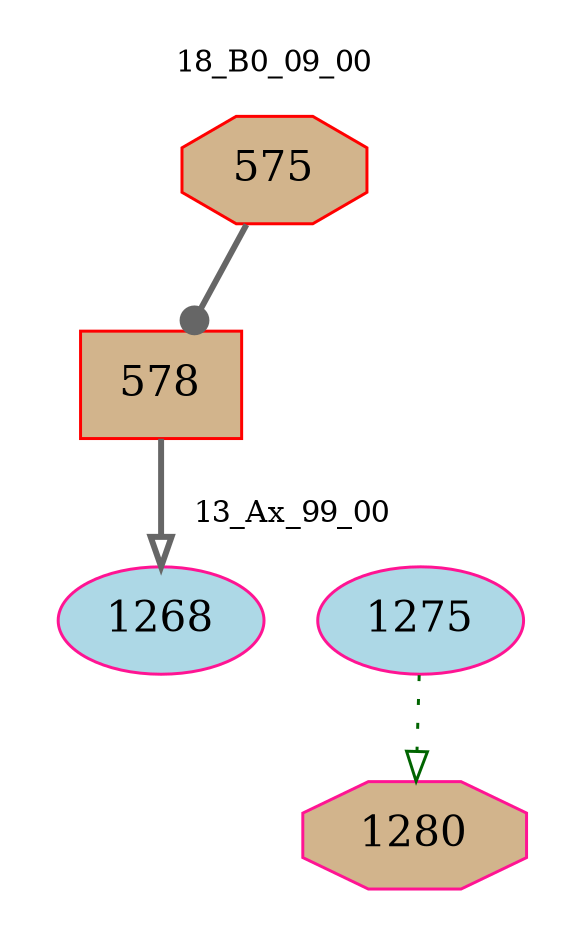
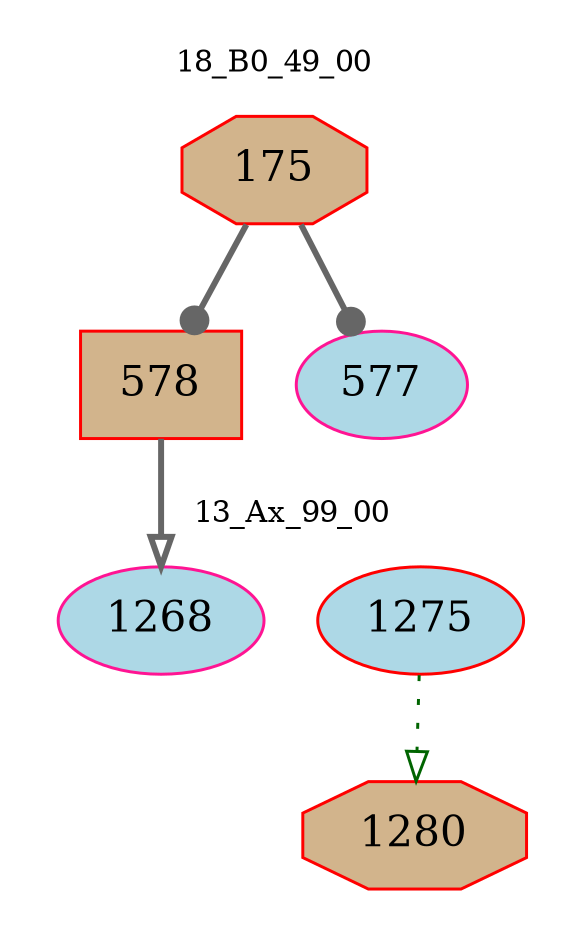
(274, 64) -> (274, 64)
(274, 170) -> (274, 170)
none -> (382, 385)
(421, 621) -> (421, 621)
(415, 835) -> (415, 835)
